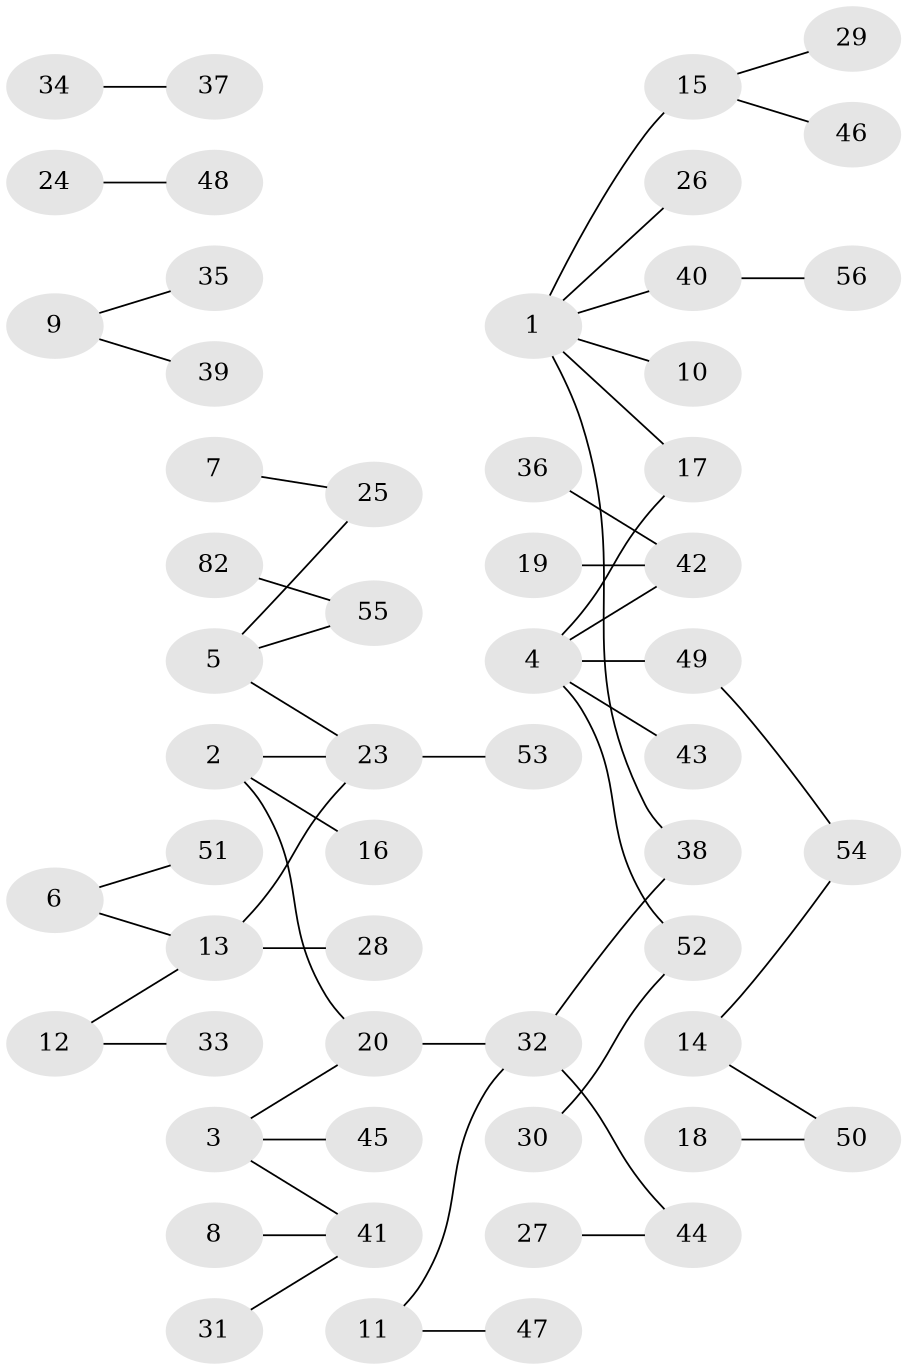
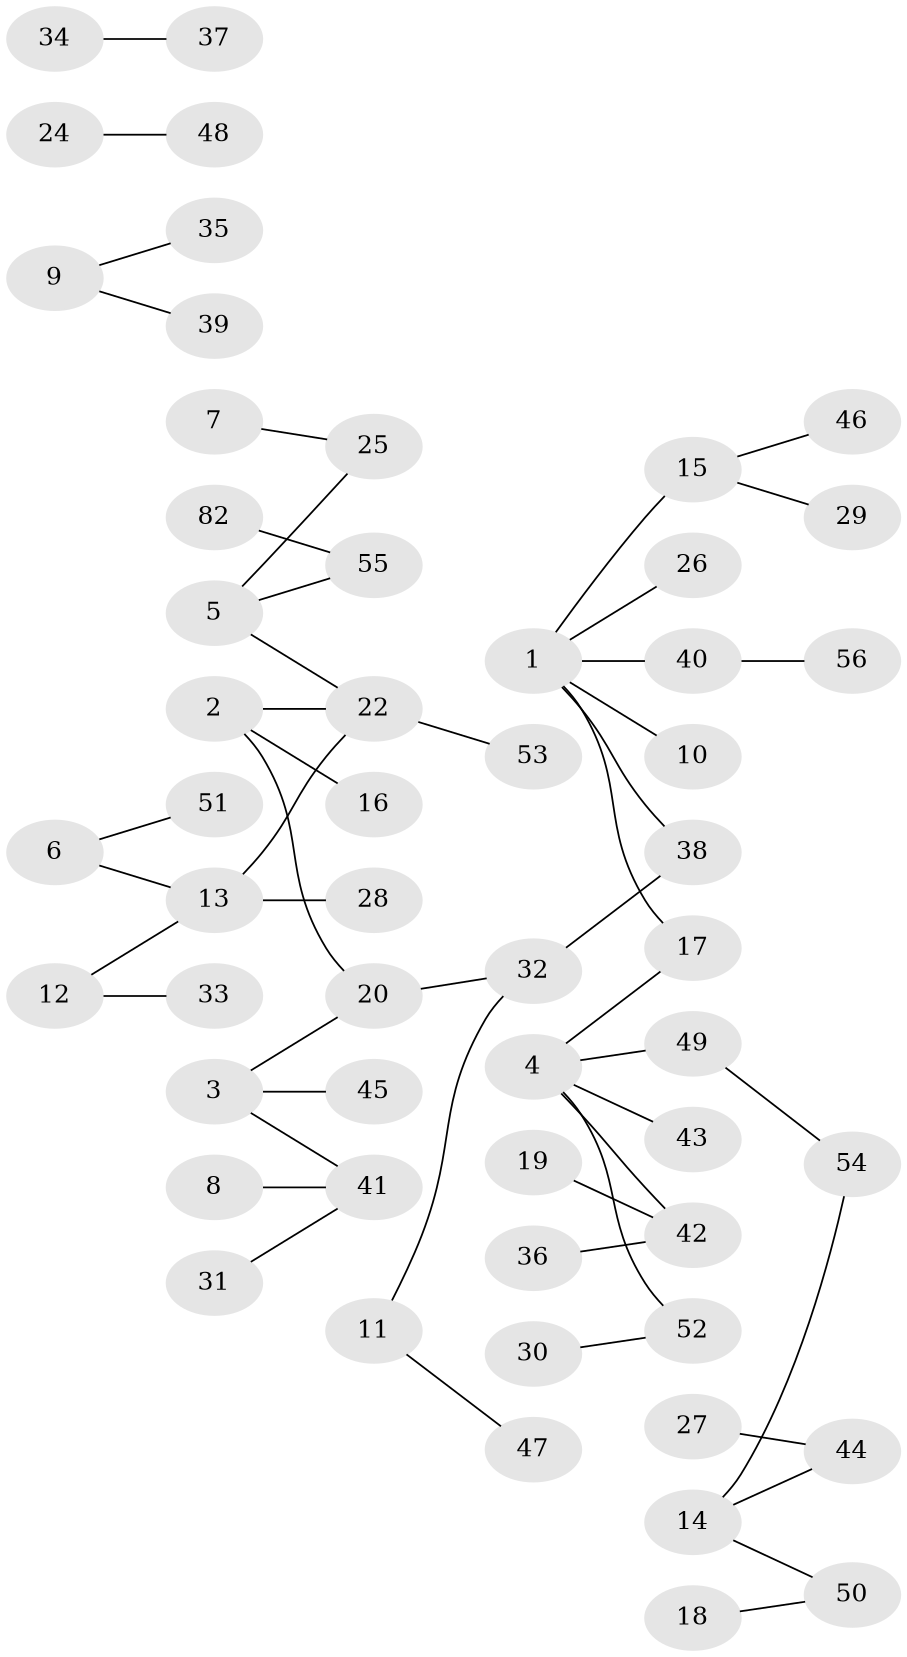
(374, 757) -> (374, 709)
(613, 1140) -> (773, 1487)
